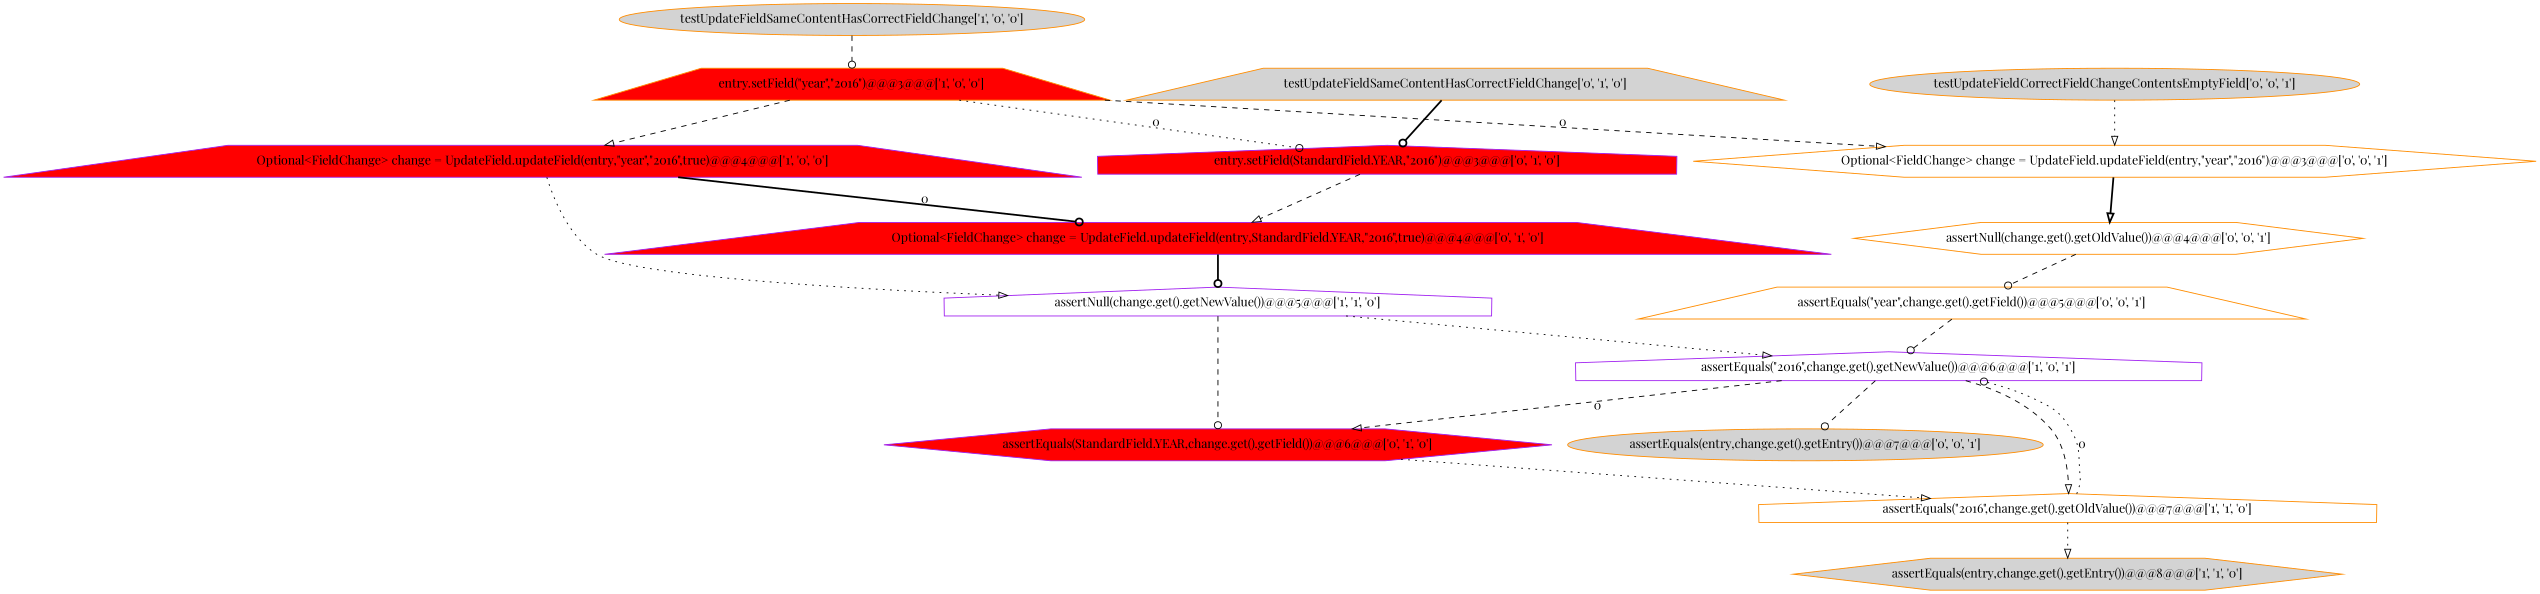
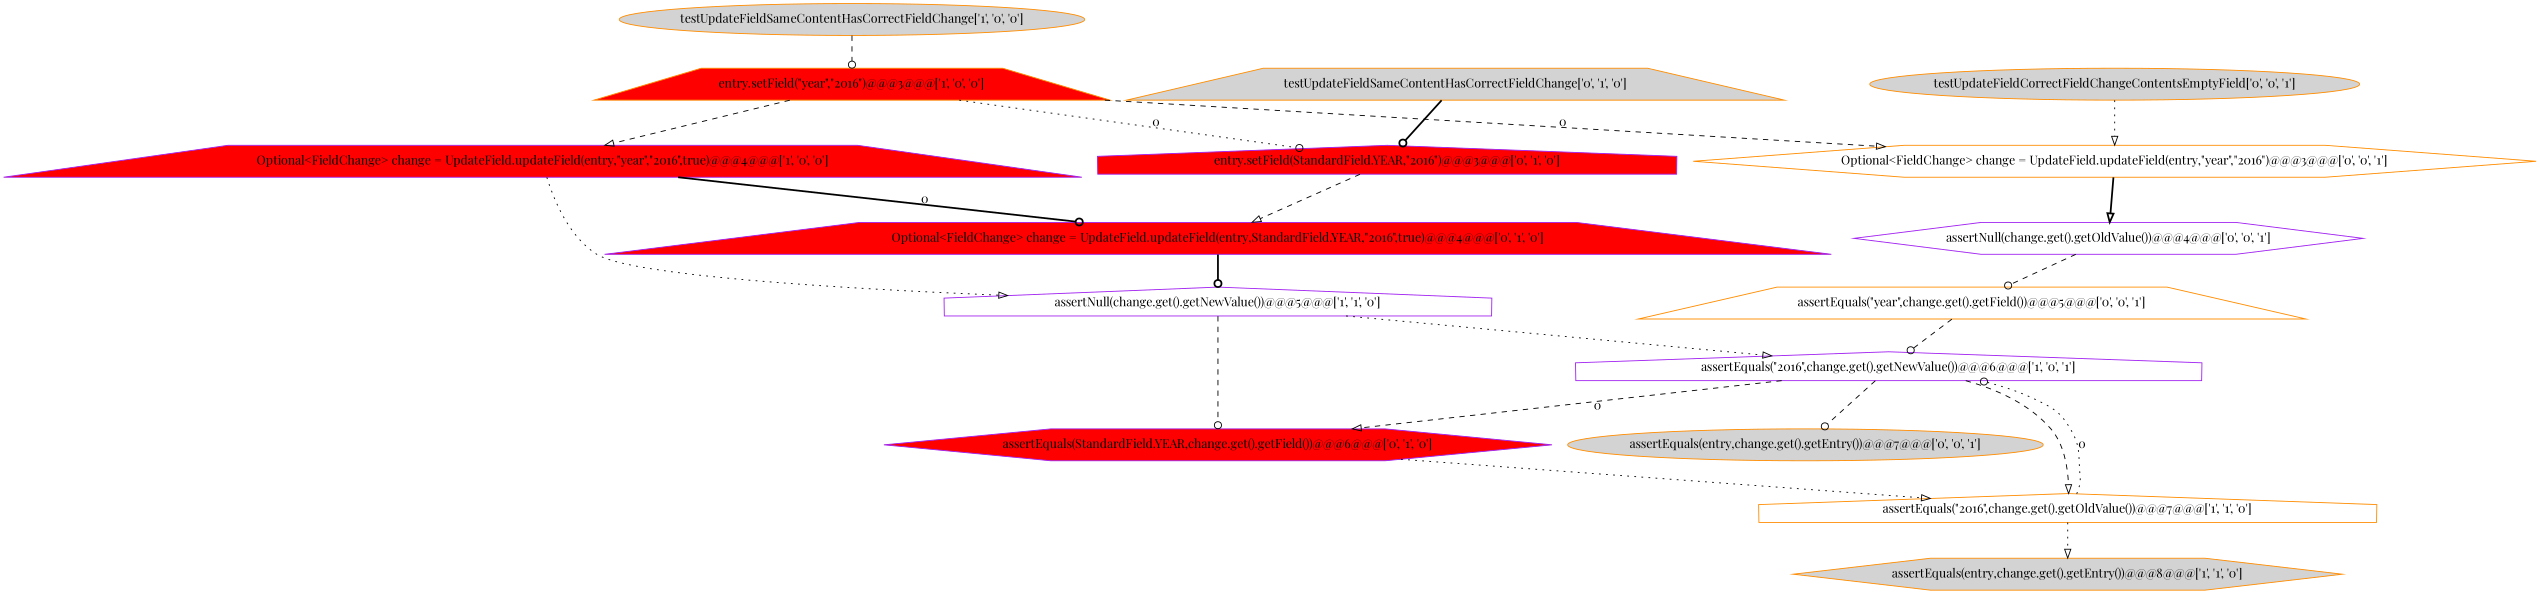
(2109, 238) -> (2109, 238)
